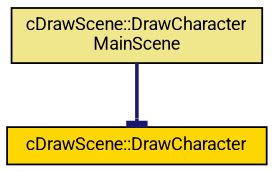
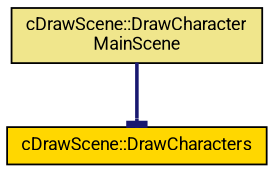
(137, 146) -> (137, 146)
